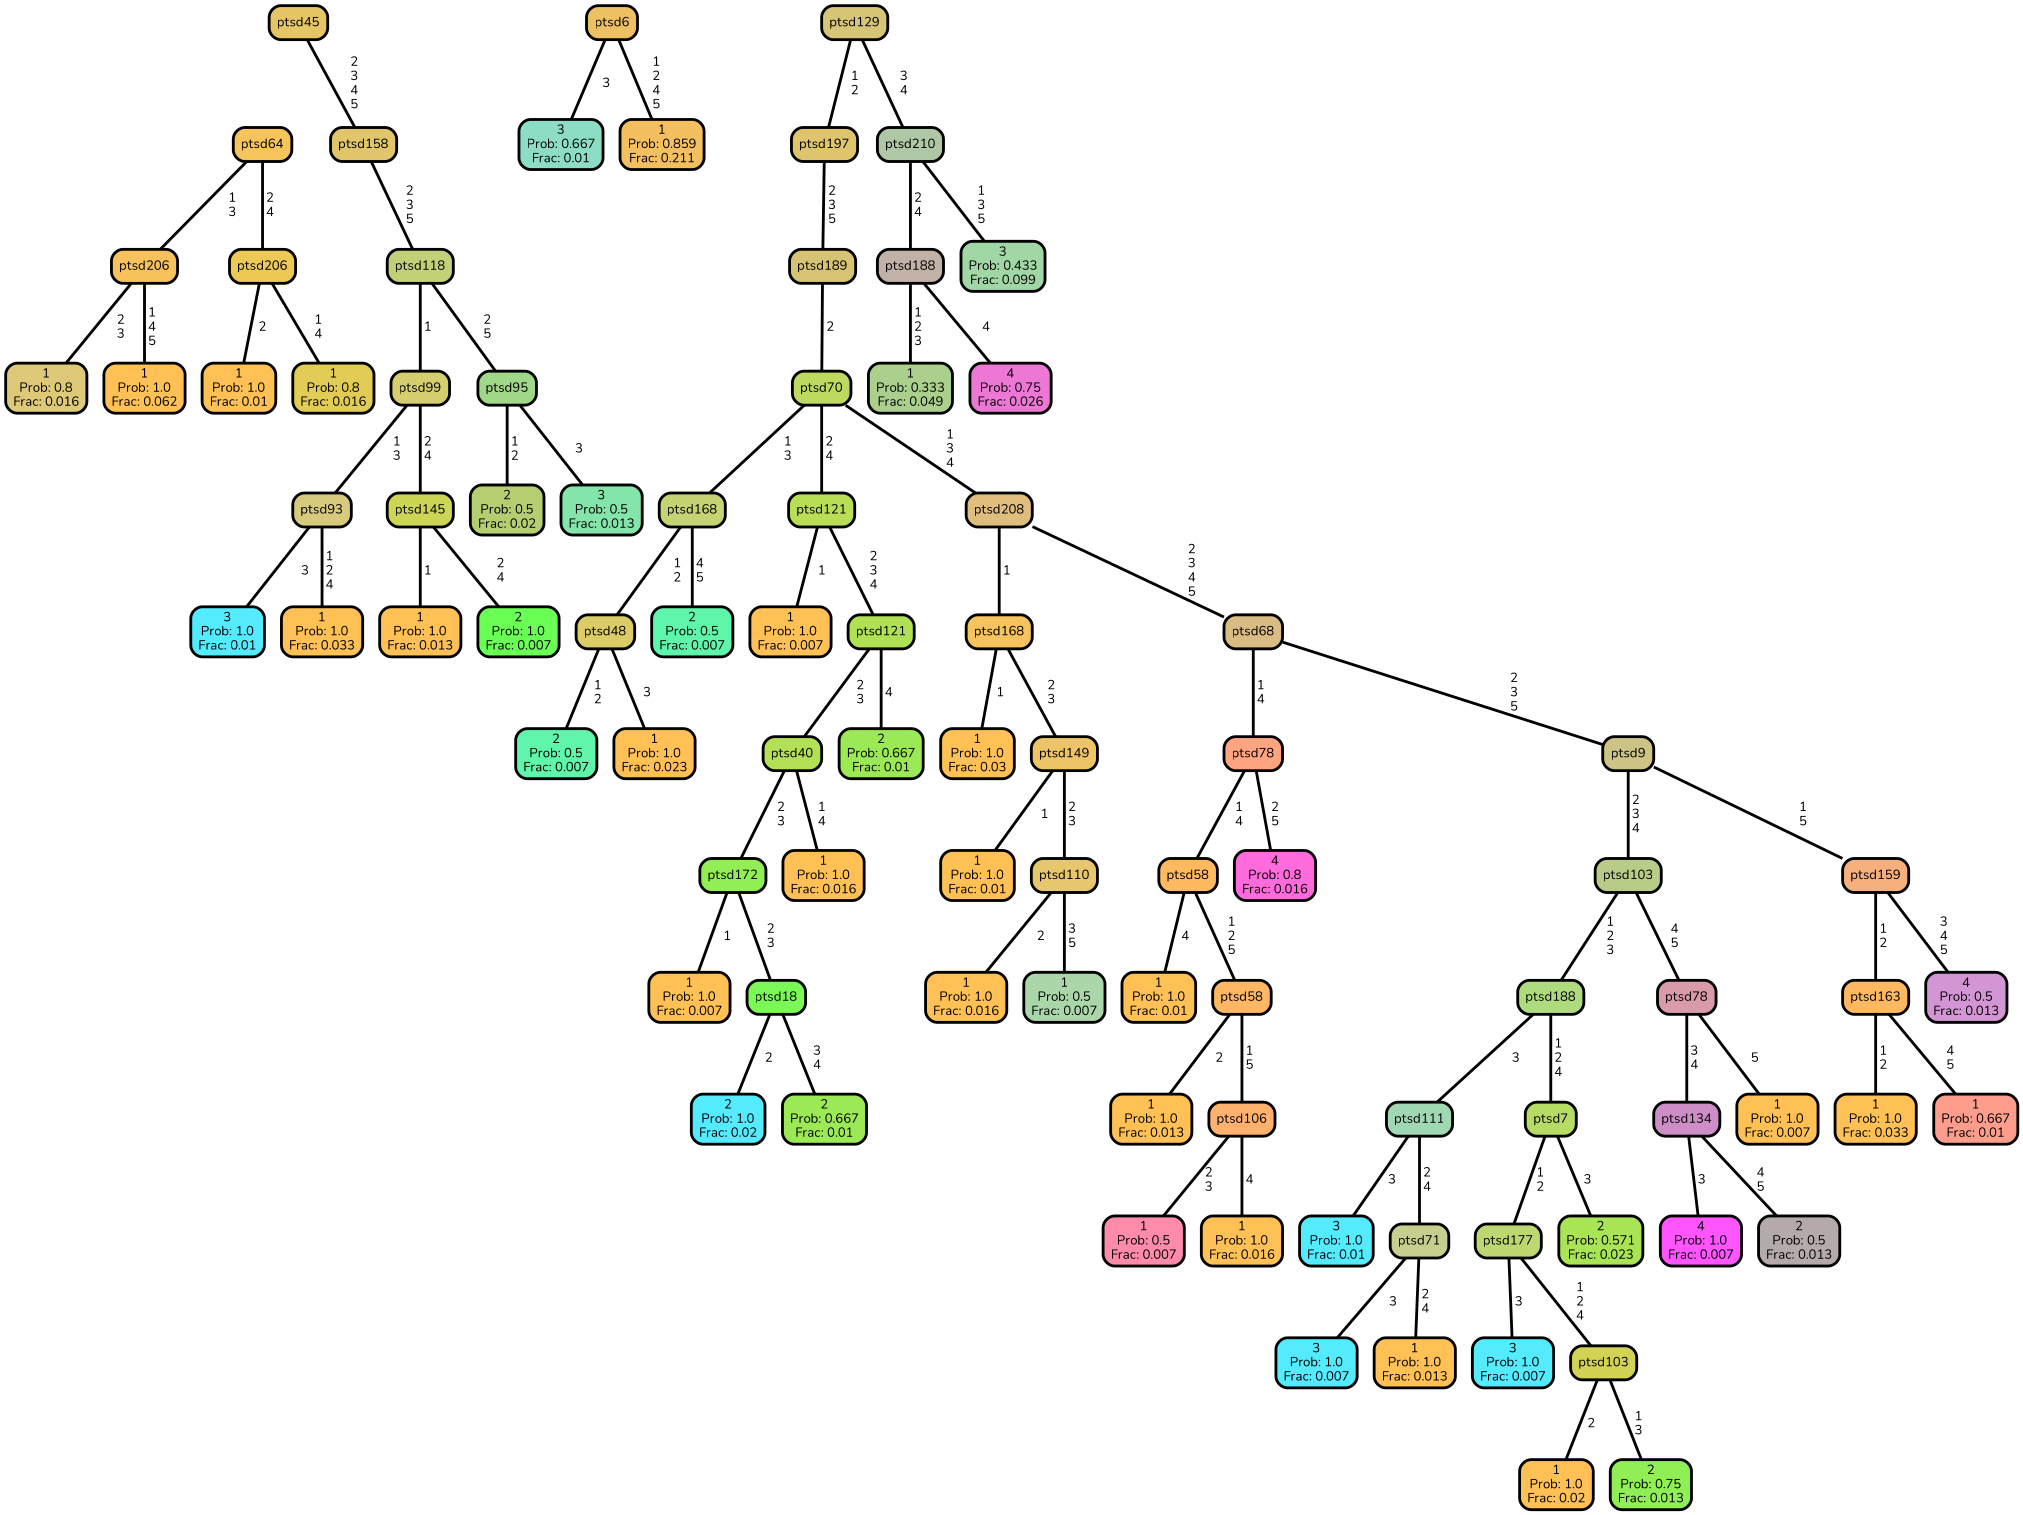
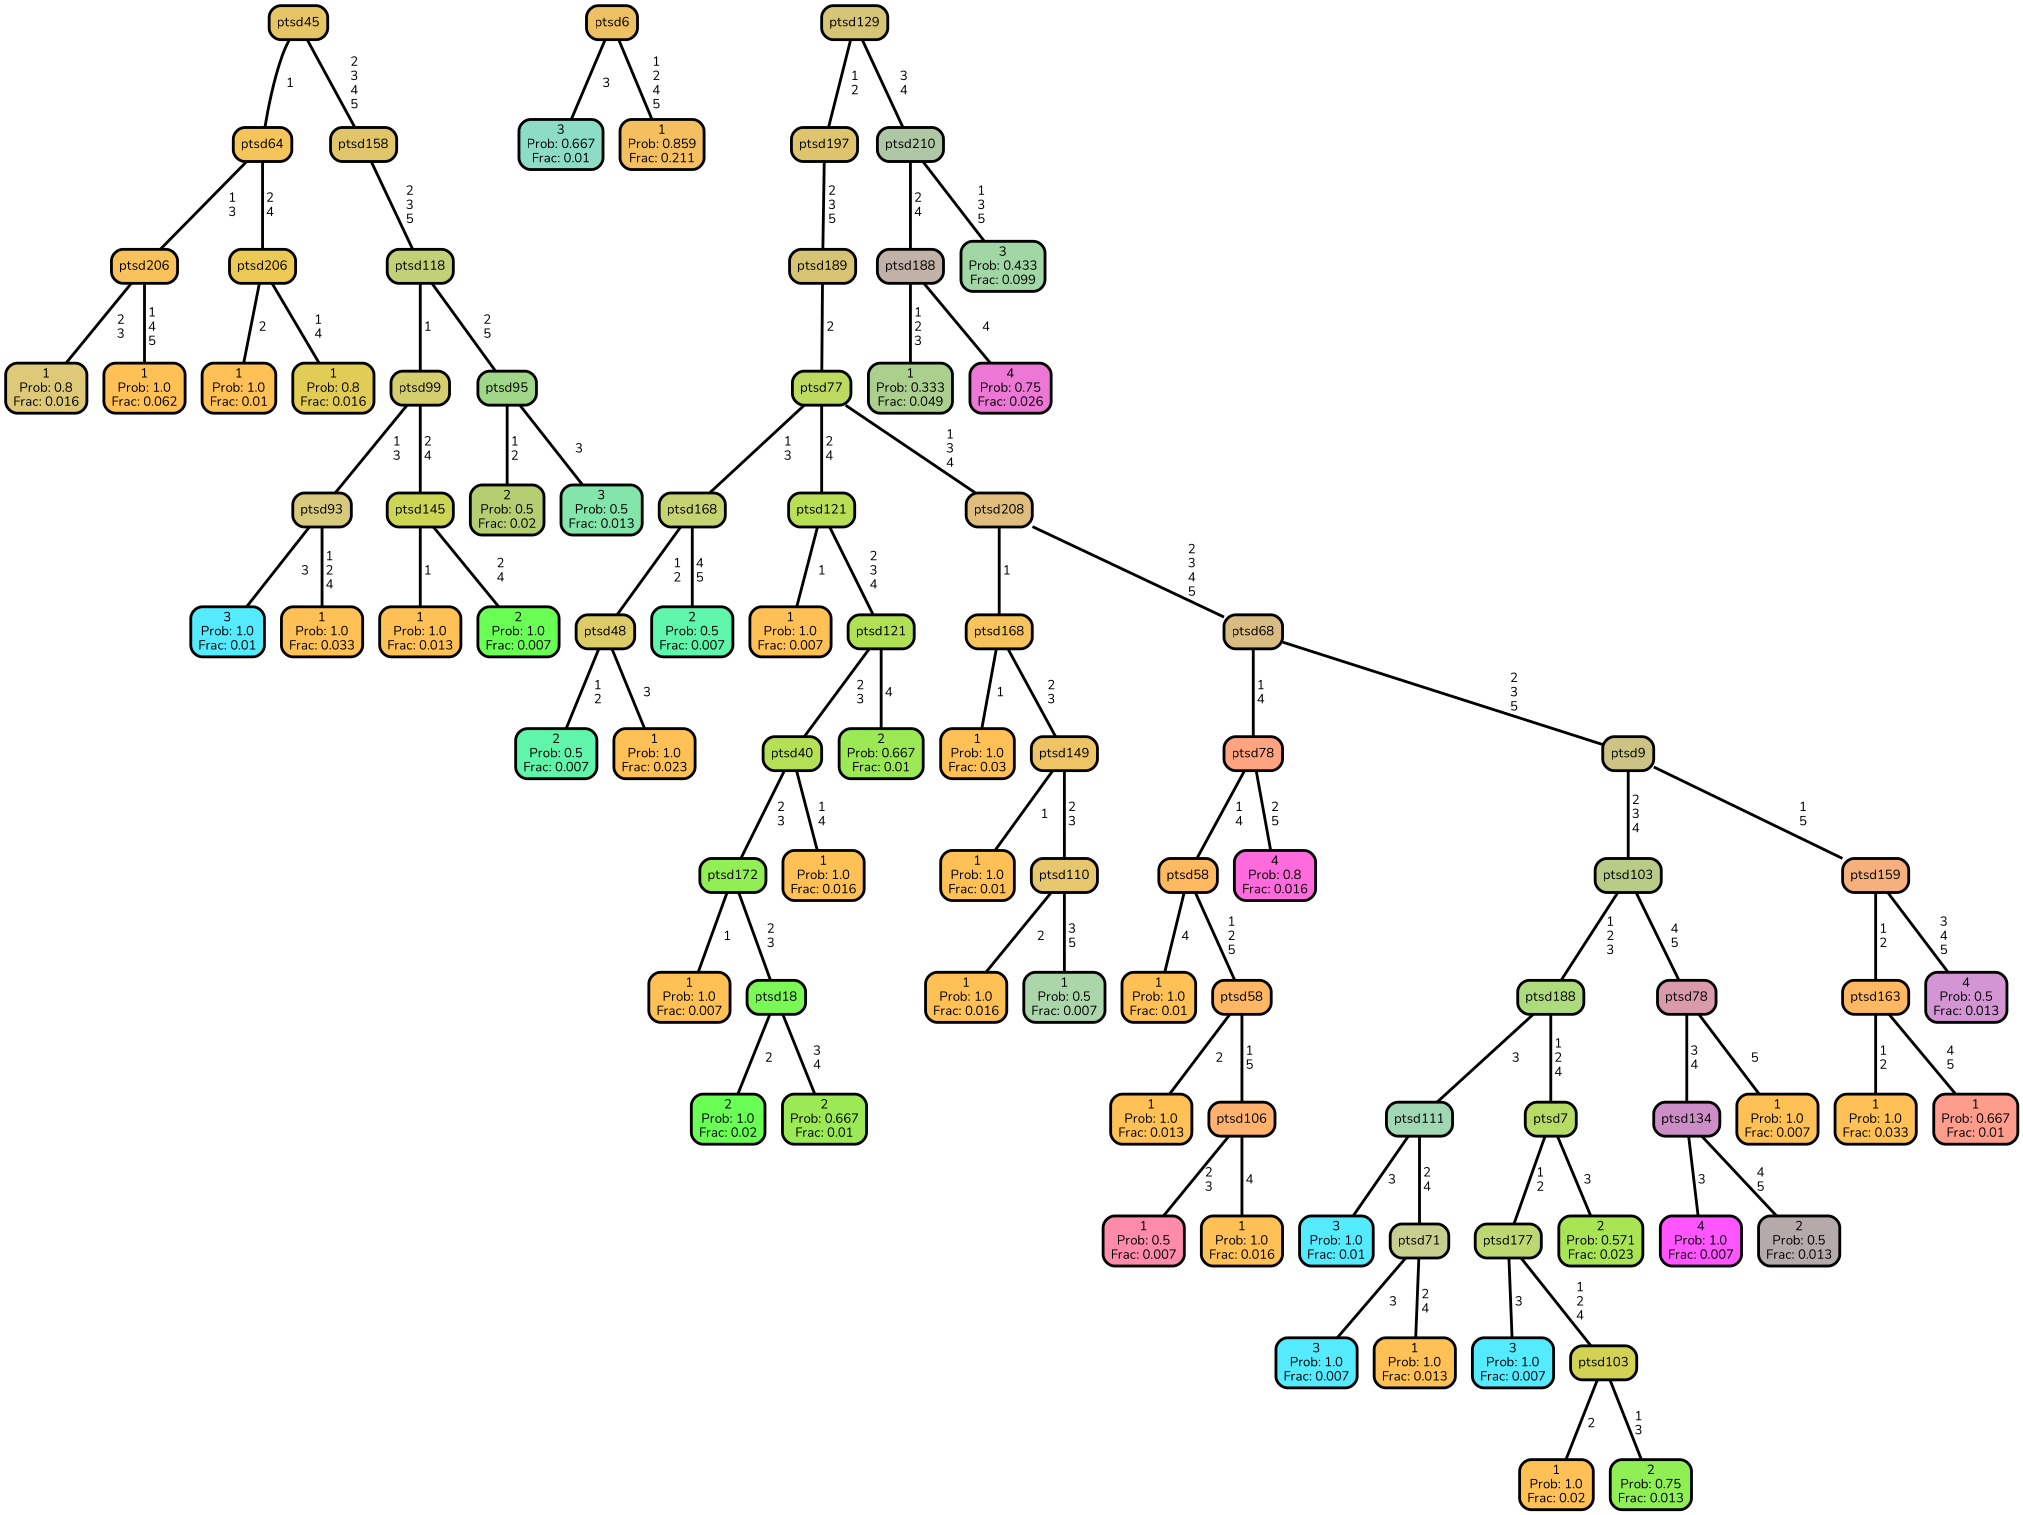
none -> (274, 83)
(822, 388) -> (822, 388)
(728, 1119) -> (728, 1119)
